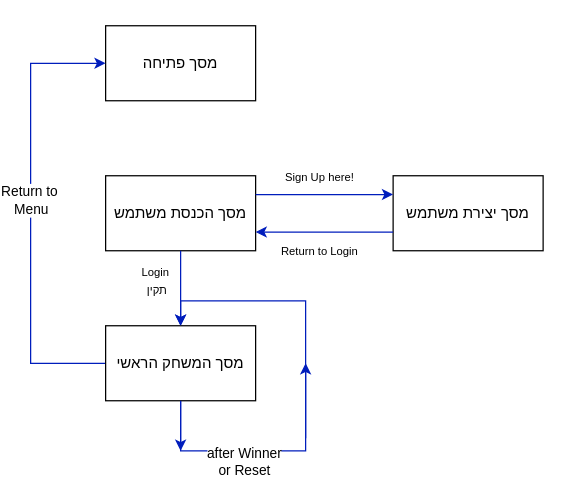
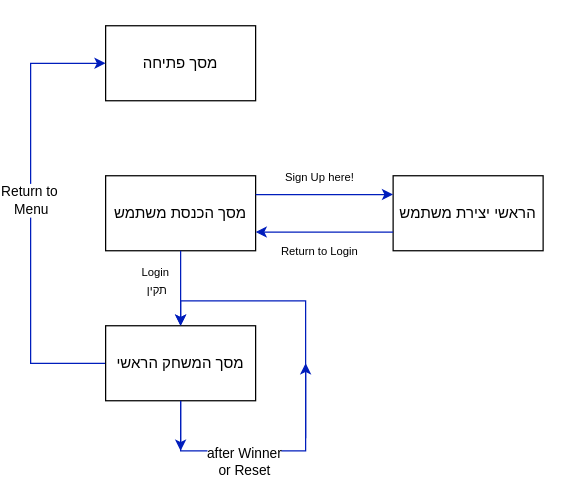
(468, 213) -> (468, 213)
